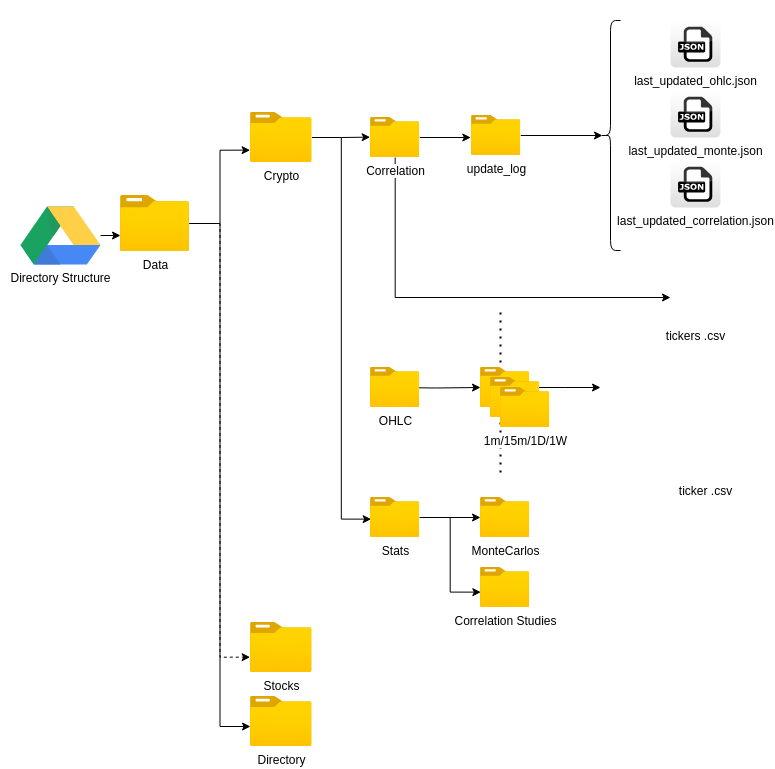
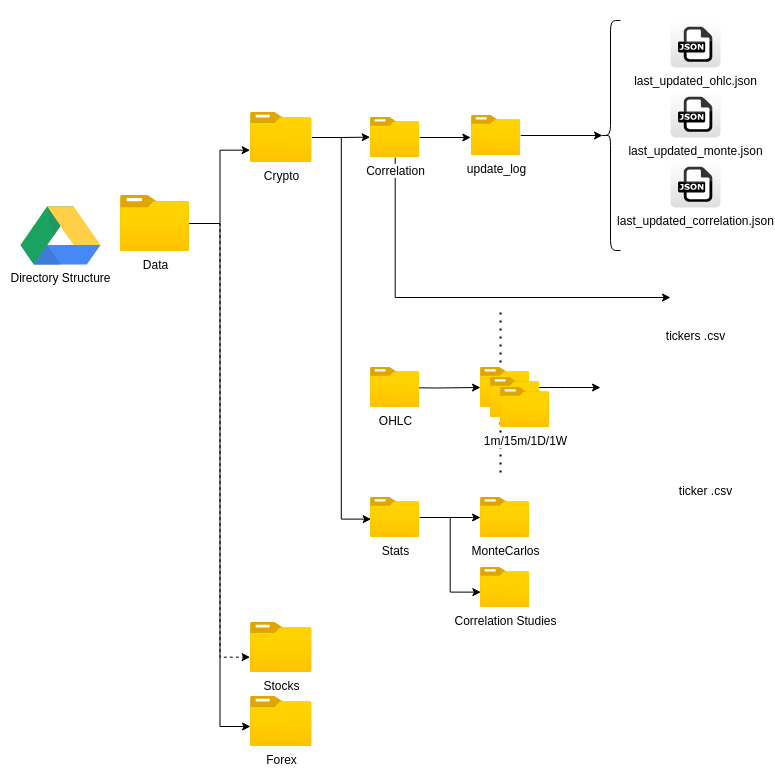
(107, 236) -> none
(282, 761) -> (282, 761)
